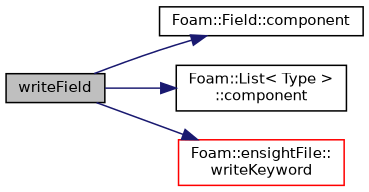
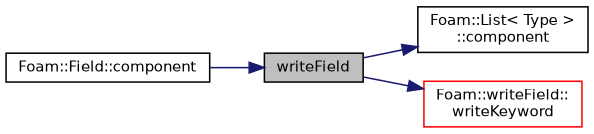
(143, 56) -> (230, 68)
(261, 163) -> (503, 104)
